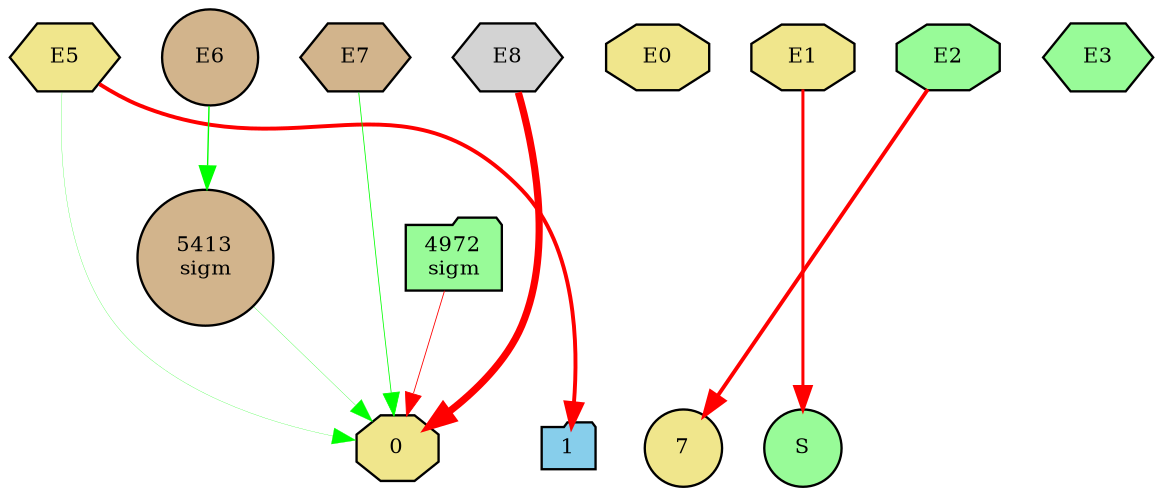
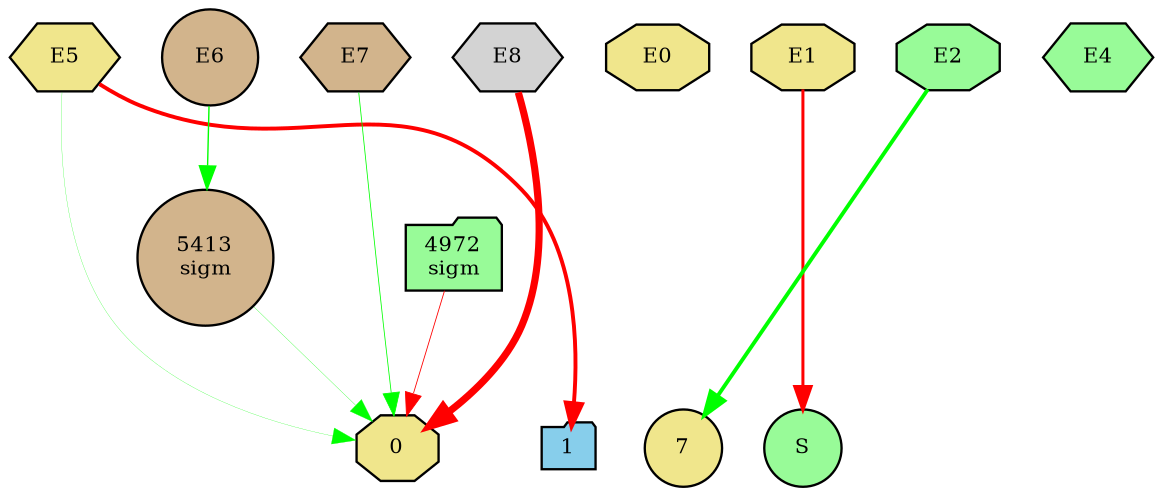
(1098, 57) -> (1098, 57)
(823, 243) -> (823, 243)
